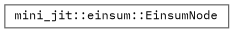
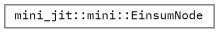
(117, 16) -> (109, 16)
